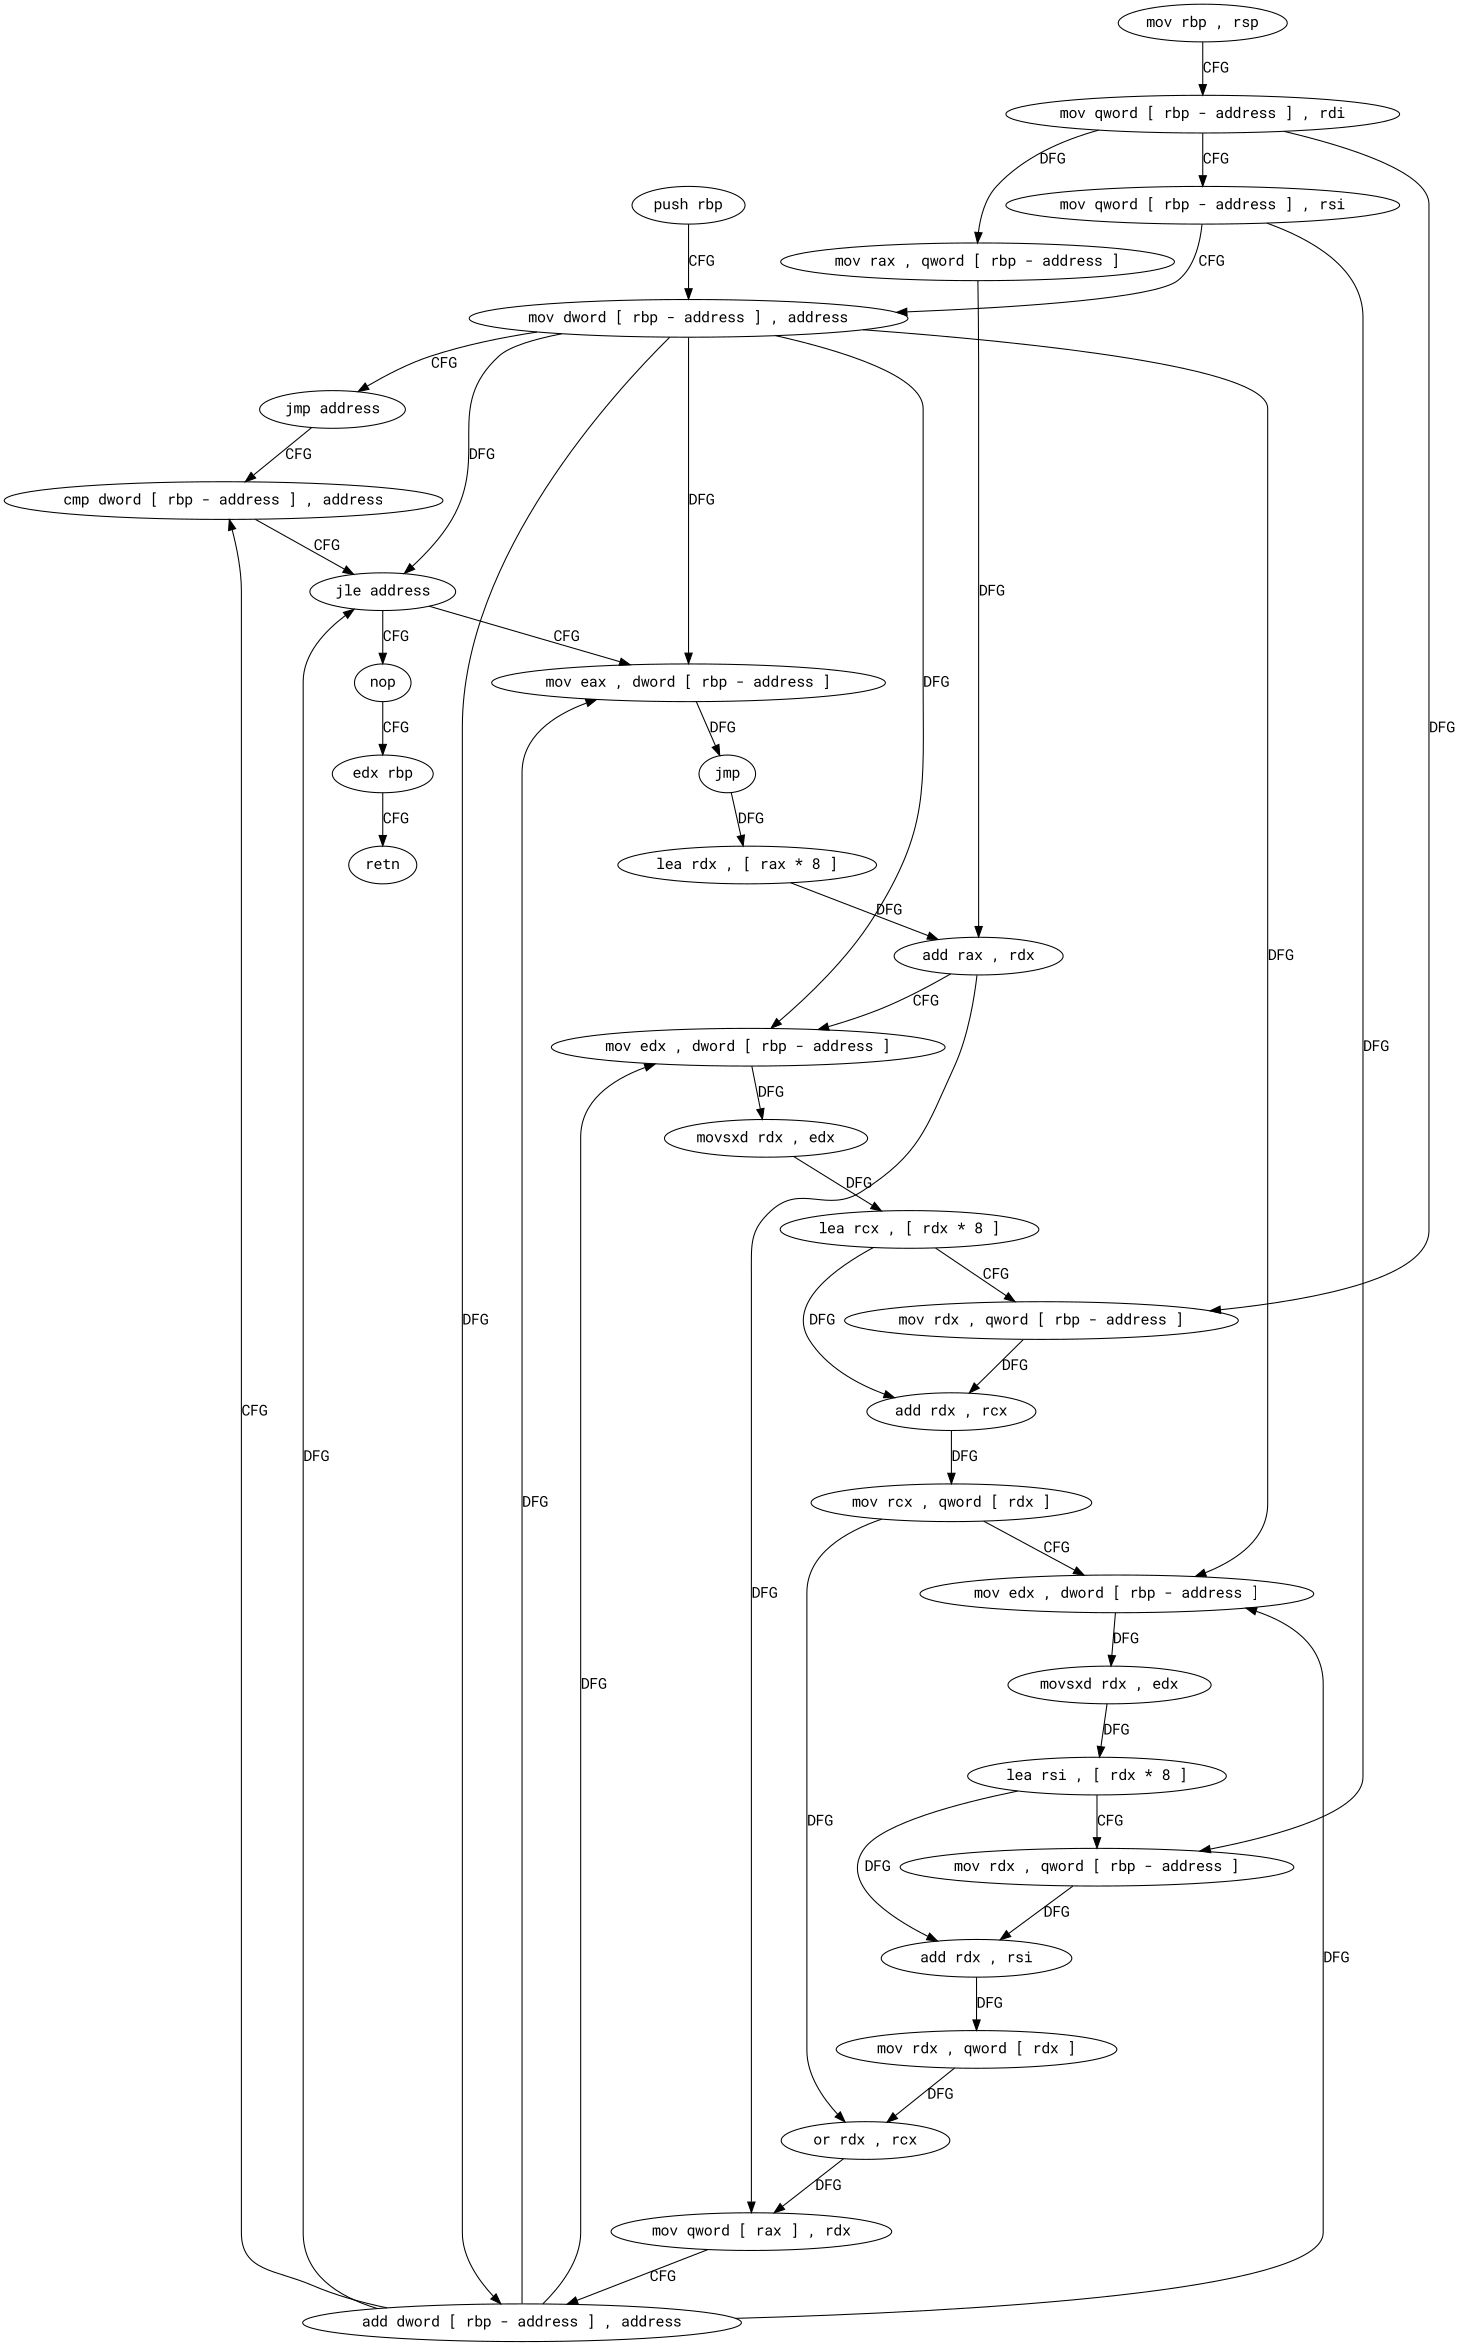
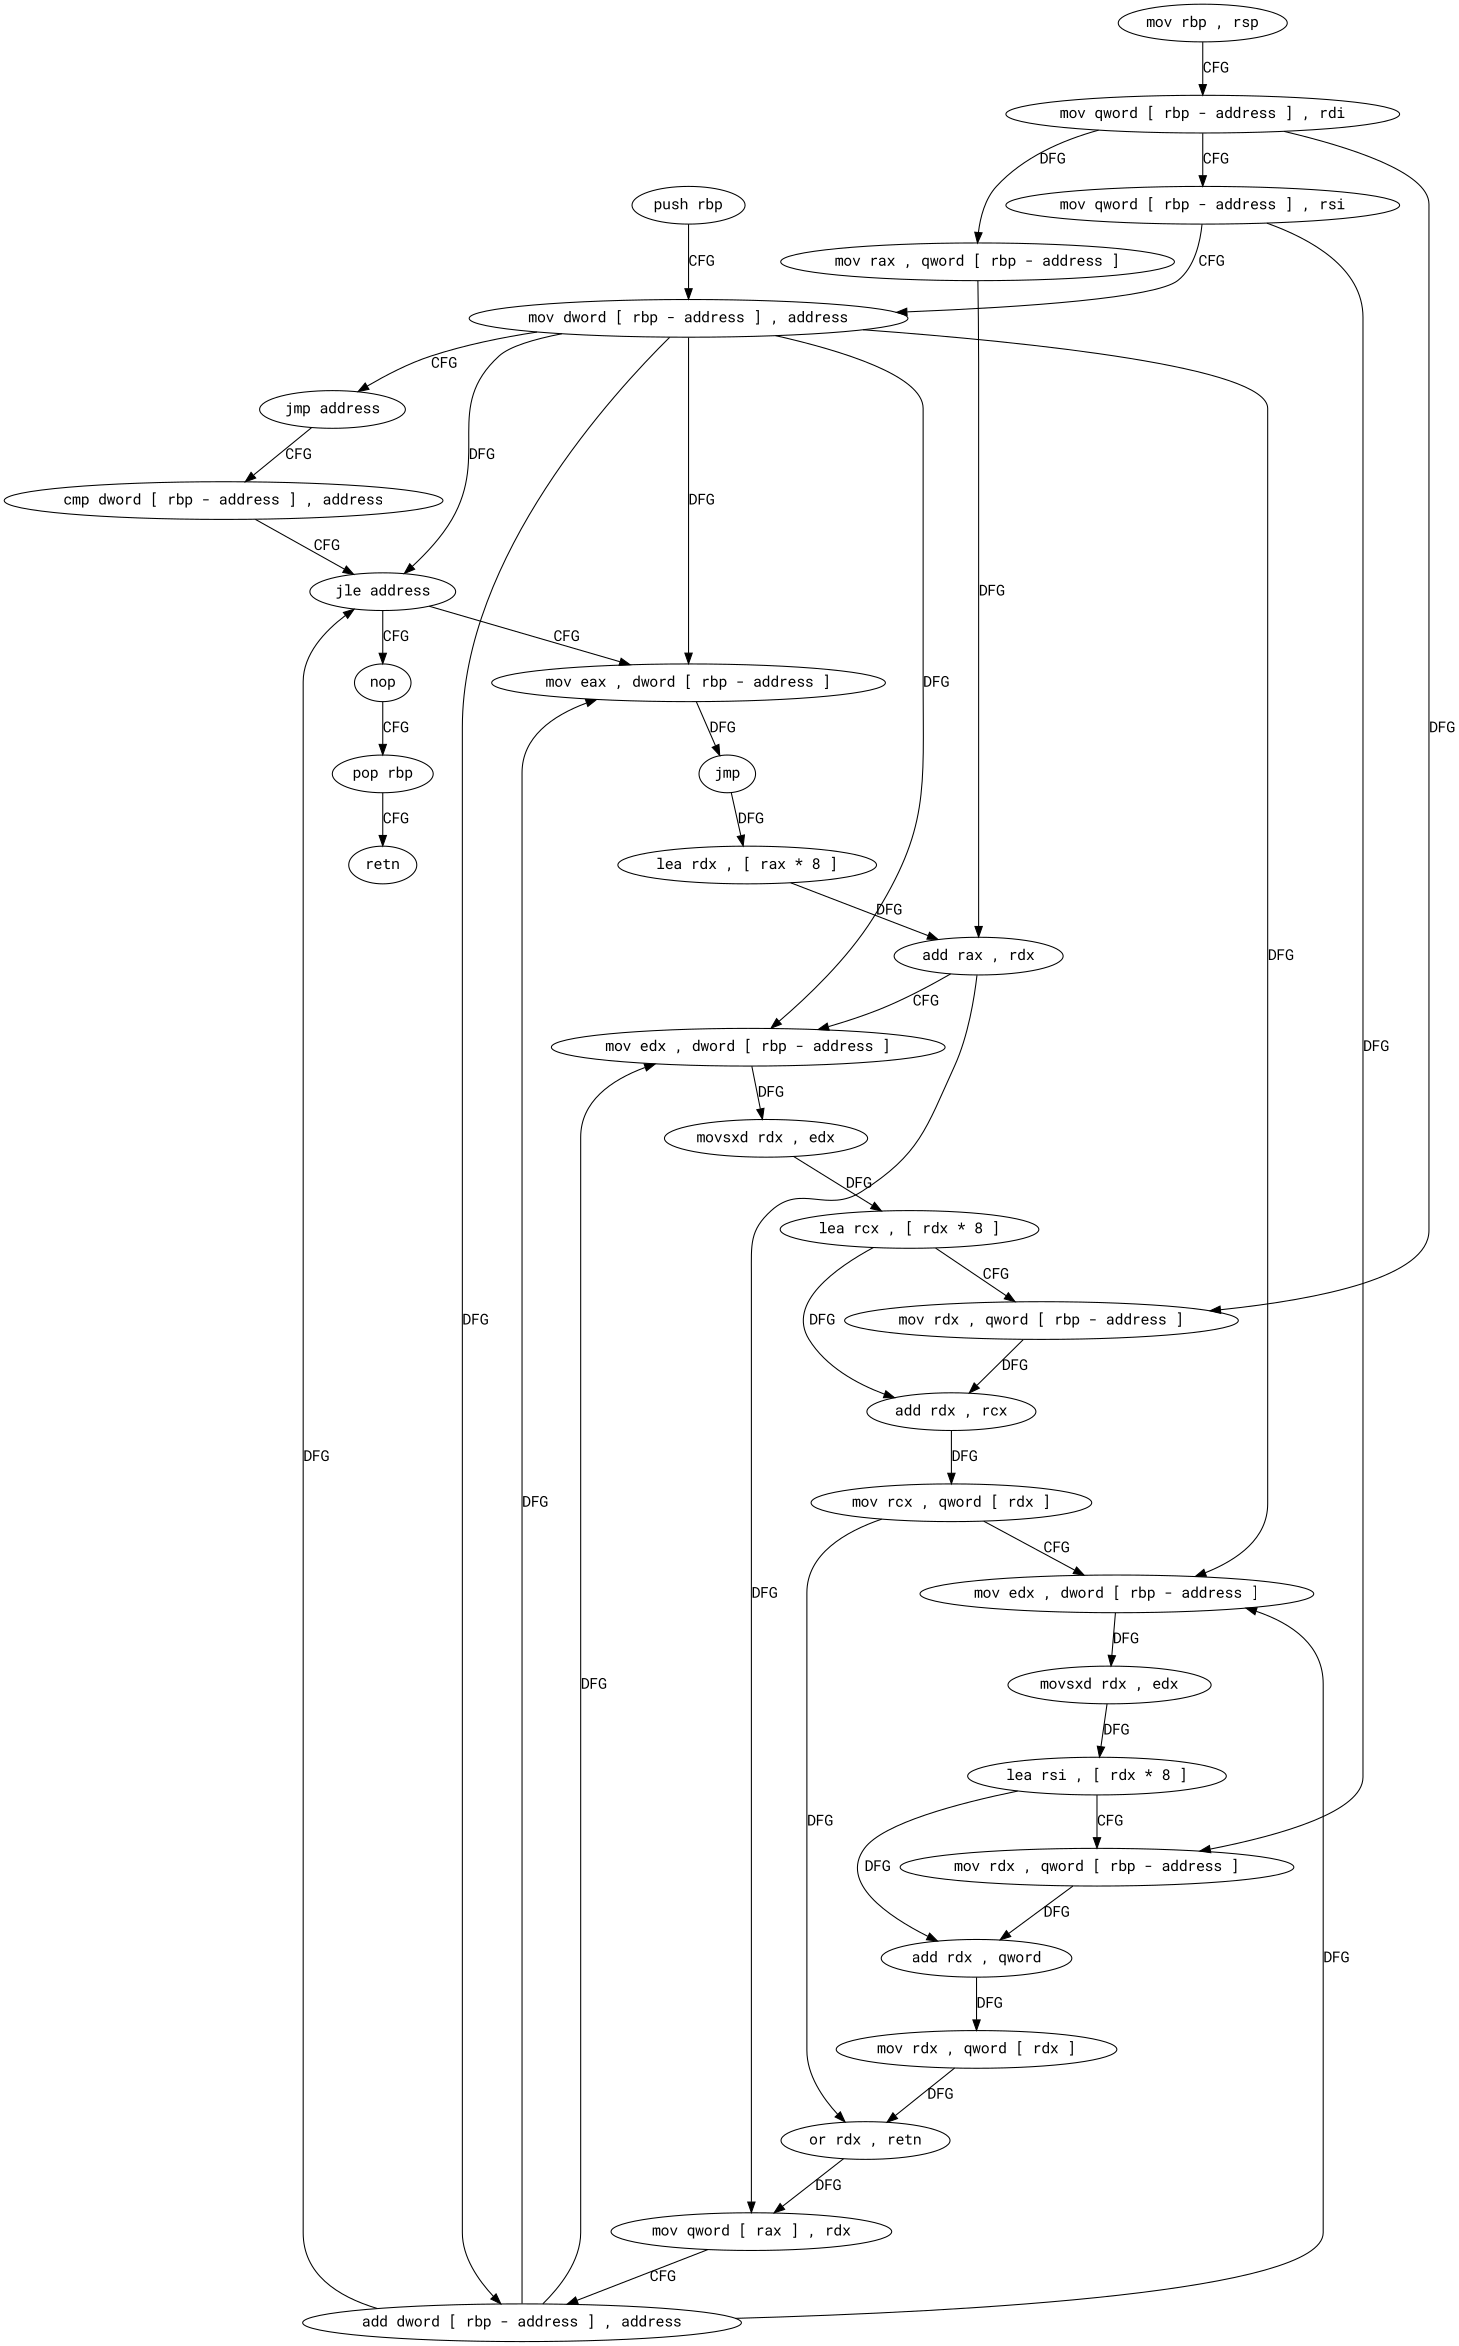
(383, 774) -> (383, 774)
(241, 1468) -> none
(977, 1958) -> (977, 1958)
(866, 2141) -> (866, 2141)
